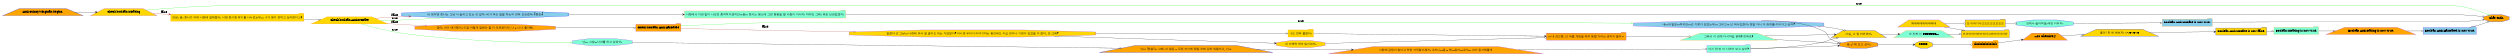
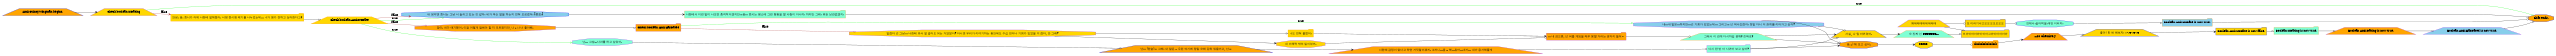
(2450, 31) -> (2472, 31)
